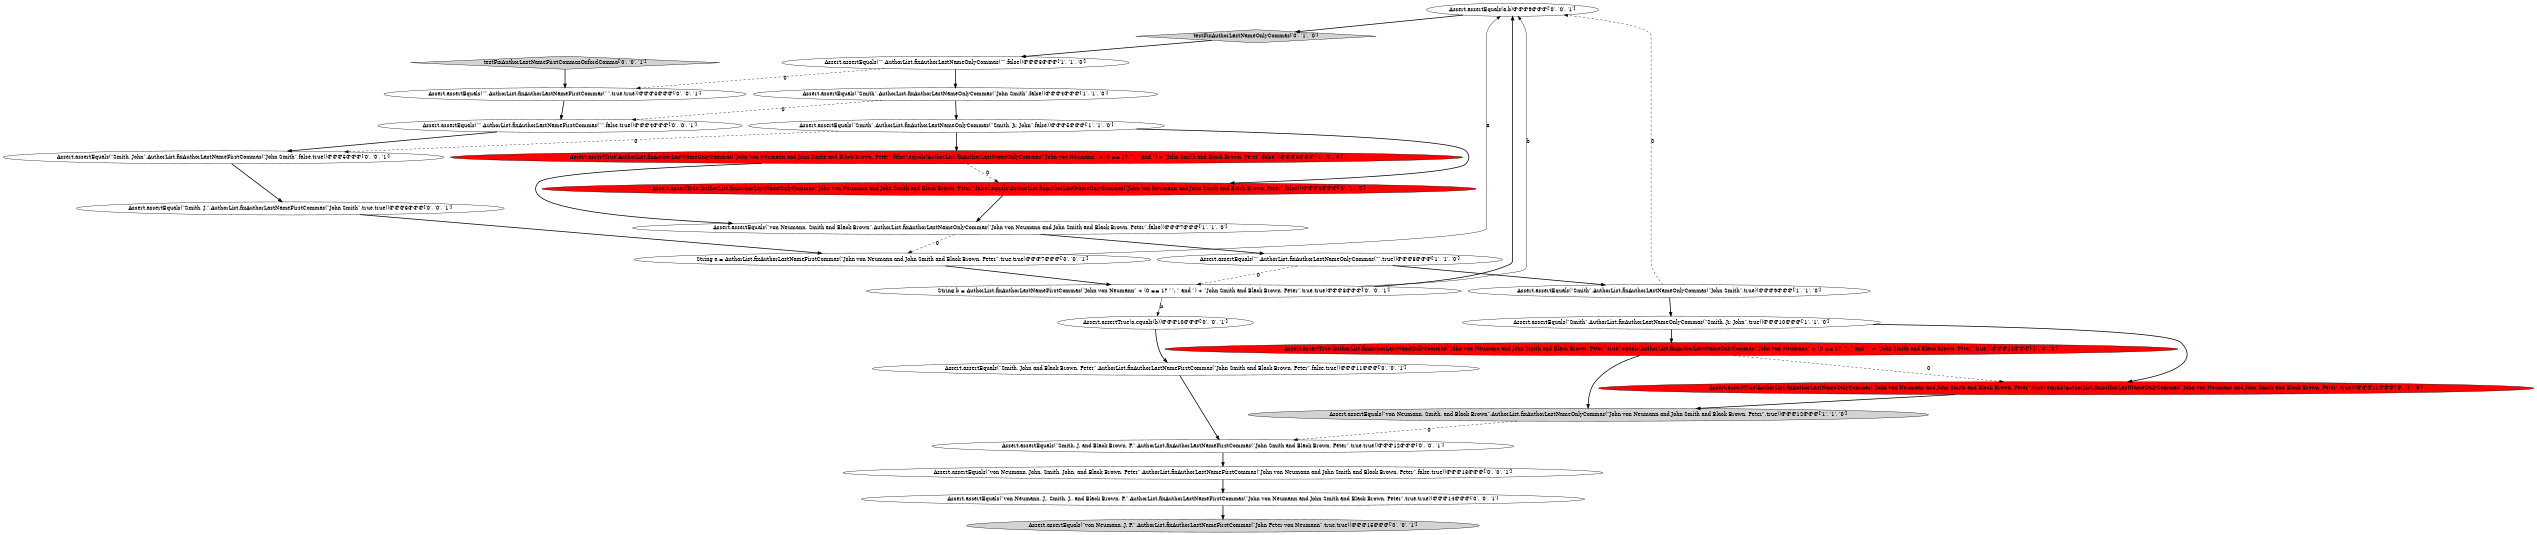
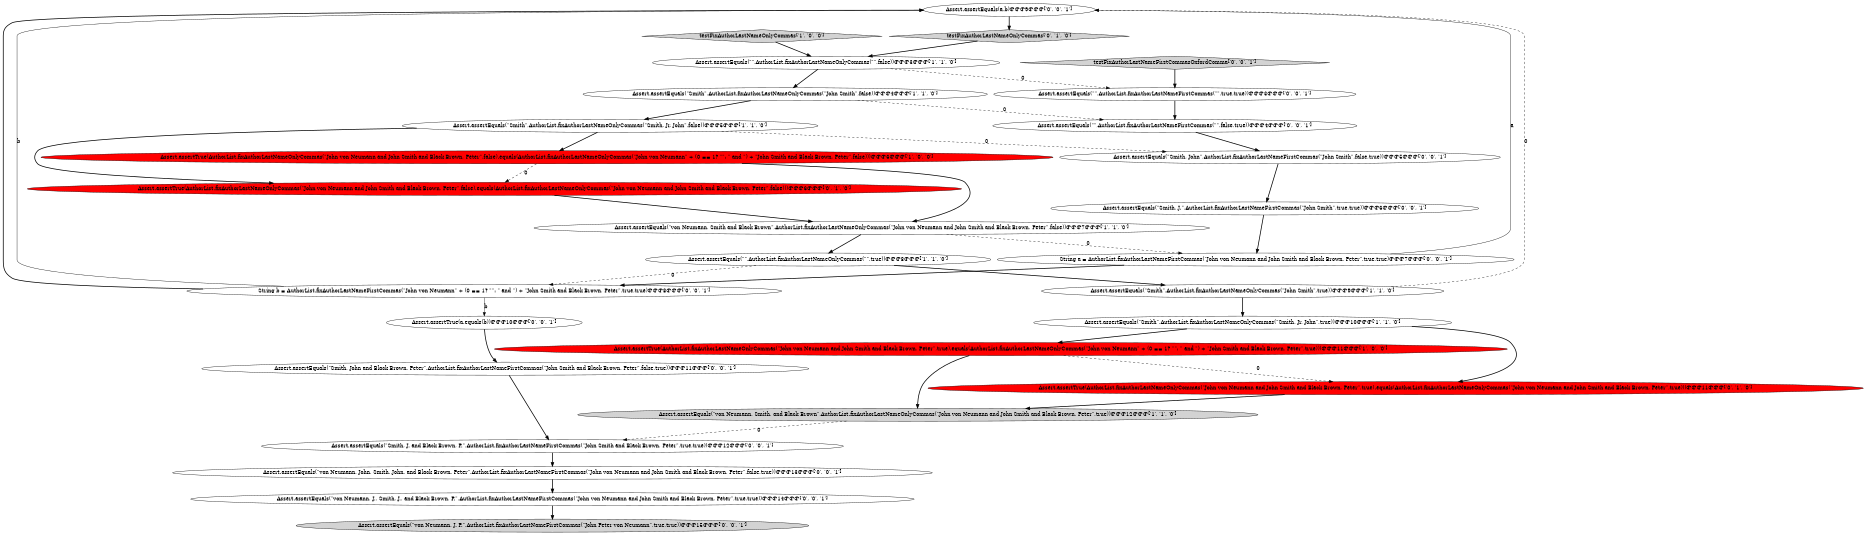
none -> (762, 36)
